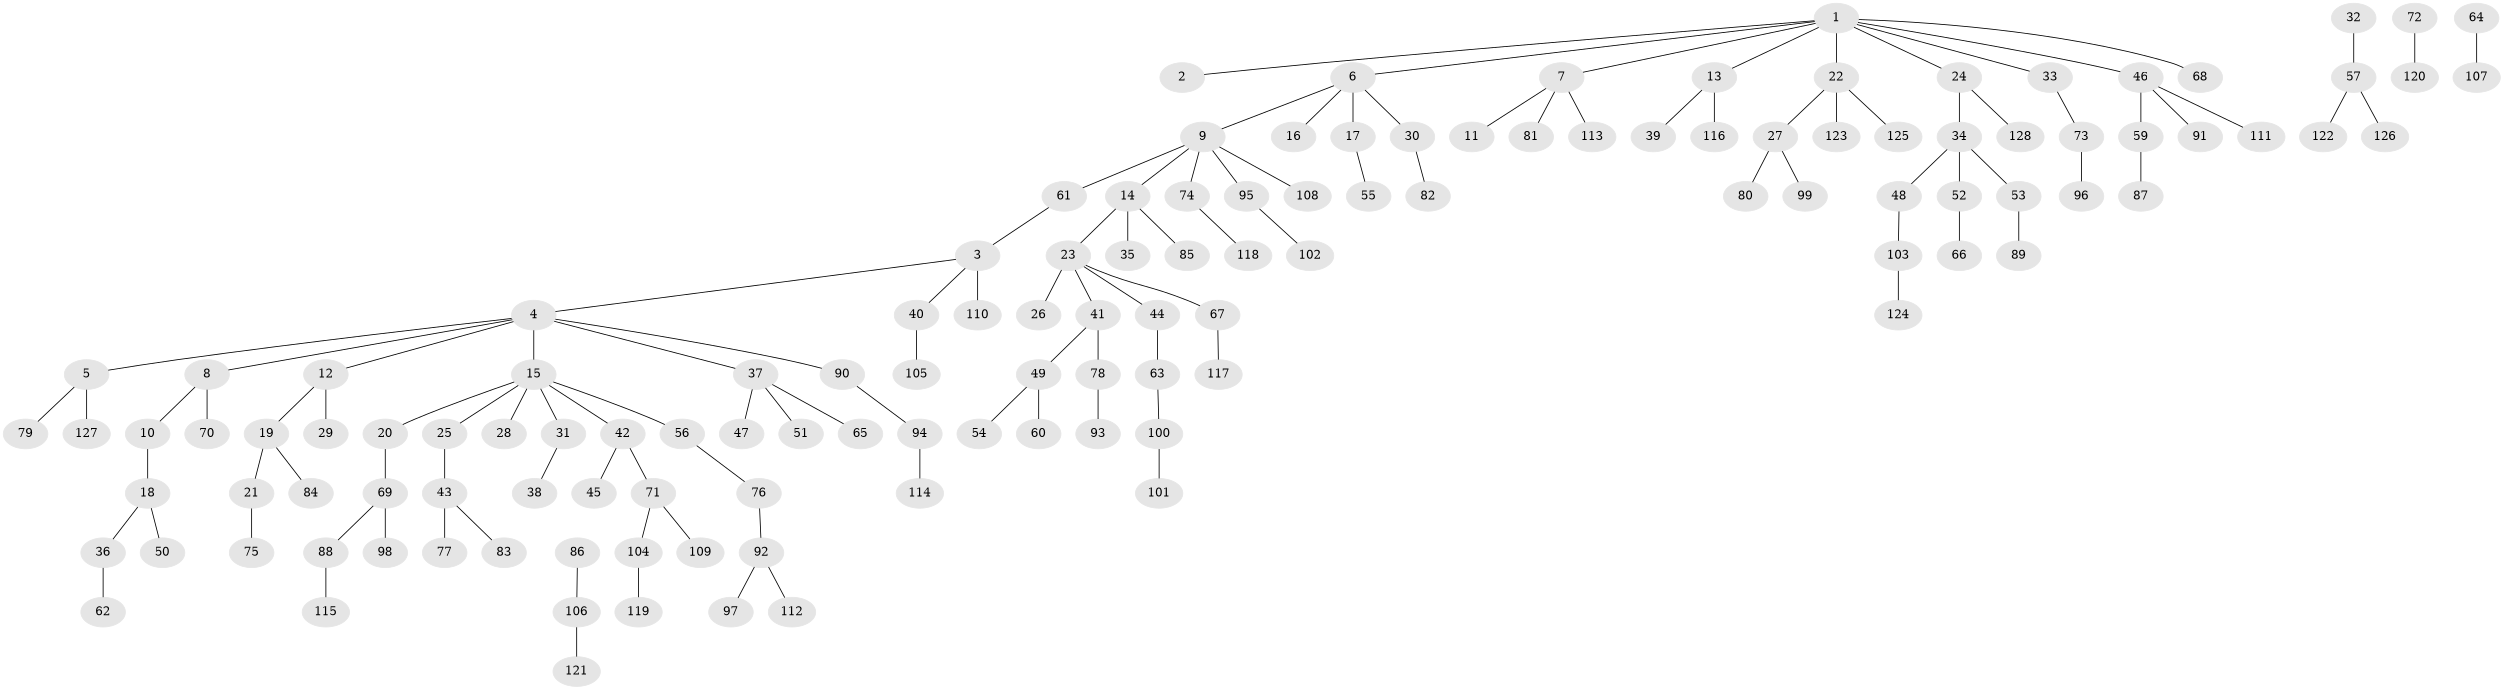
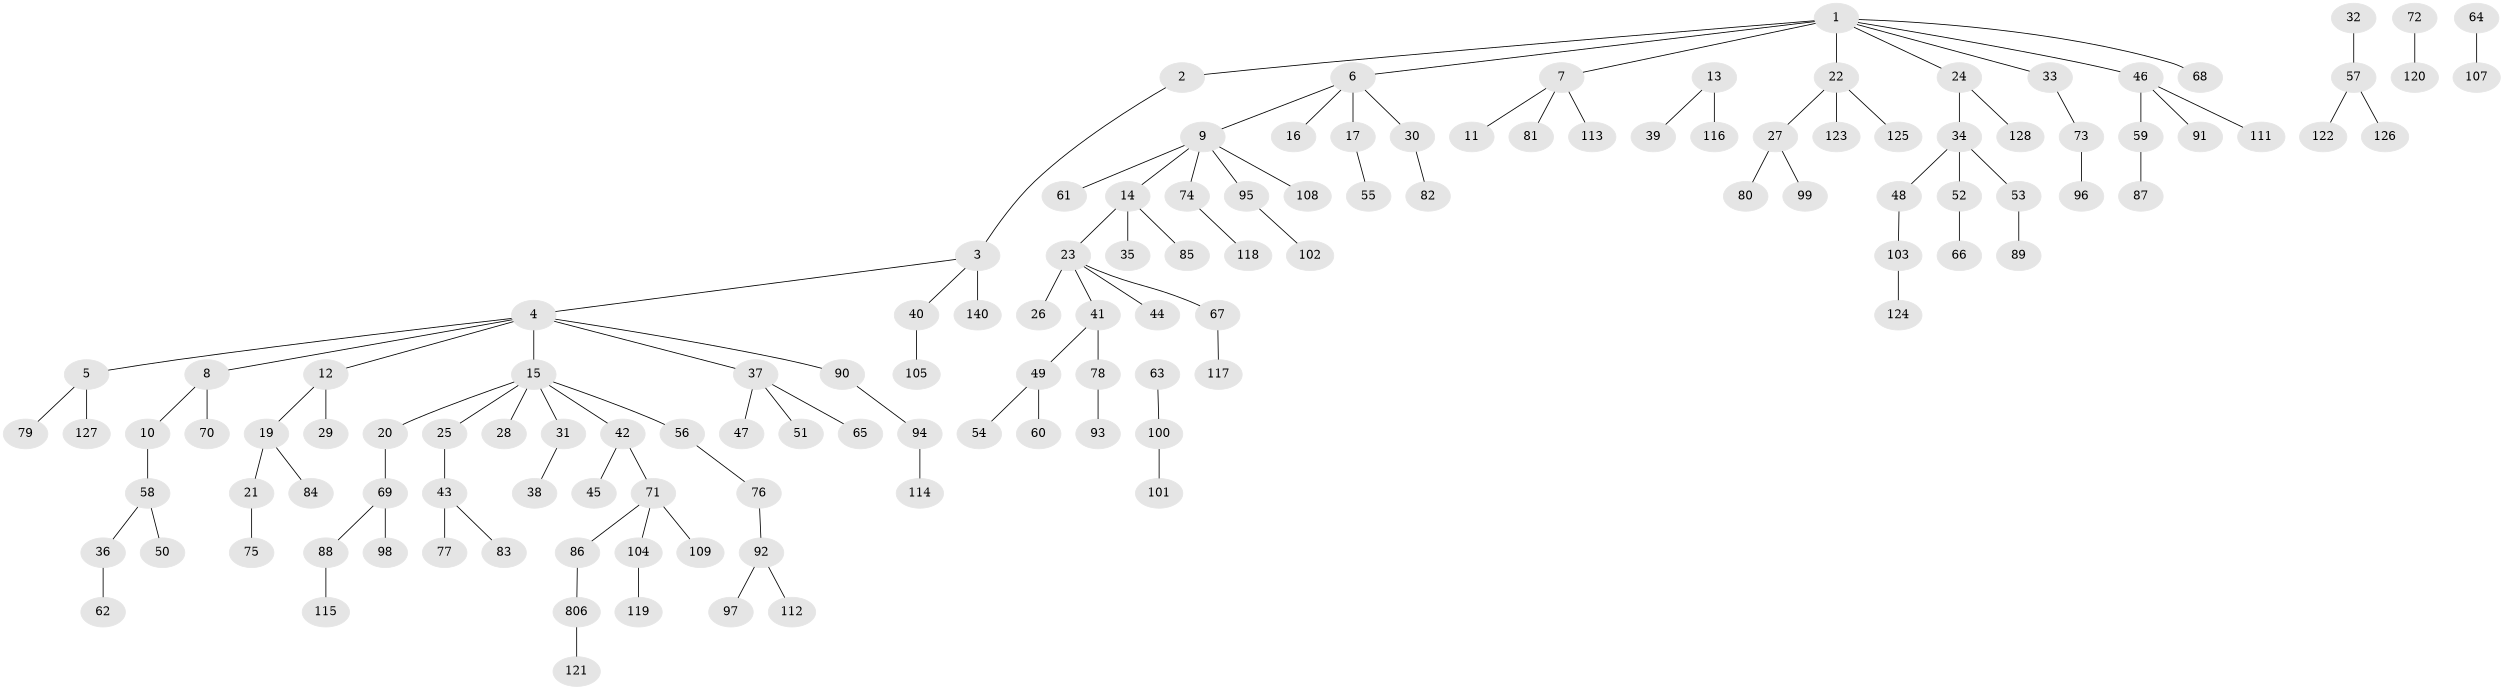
(1775, 48) -> none
(1021, 226) -> (1066, 154)
(978, 315) -> (978, 315)
(1157, 345) -> none
(148, 493) -> (148, 493)
none -> (615, 523)
(577, 612) -> (577, 612)
